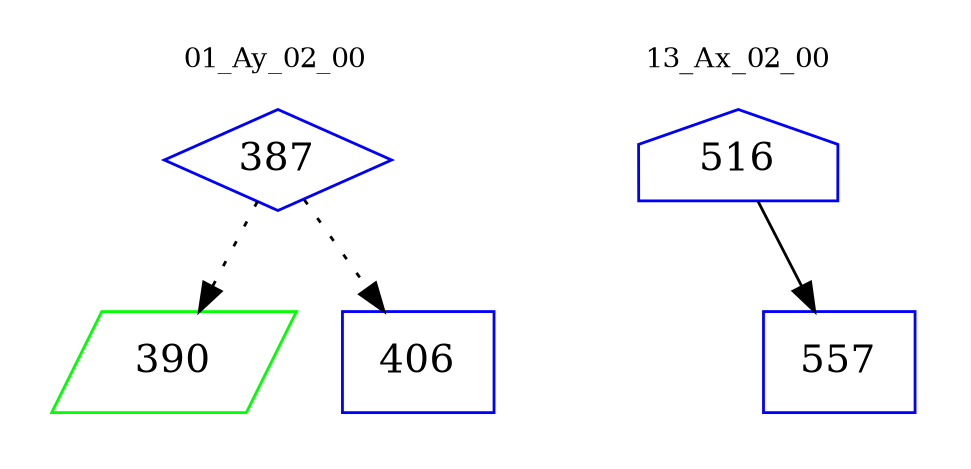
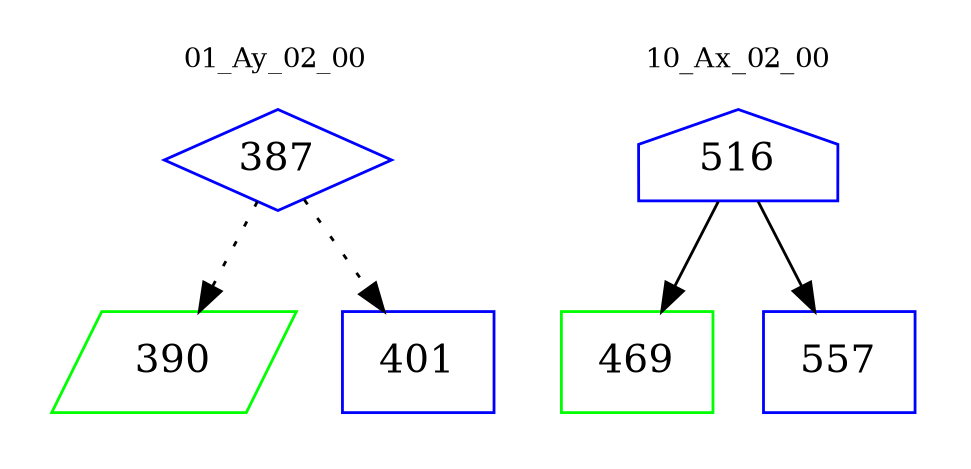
(738, 60) -> (738, 60)
(418, 362) -> (418, 362)
none -> (637, 362)
